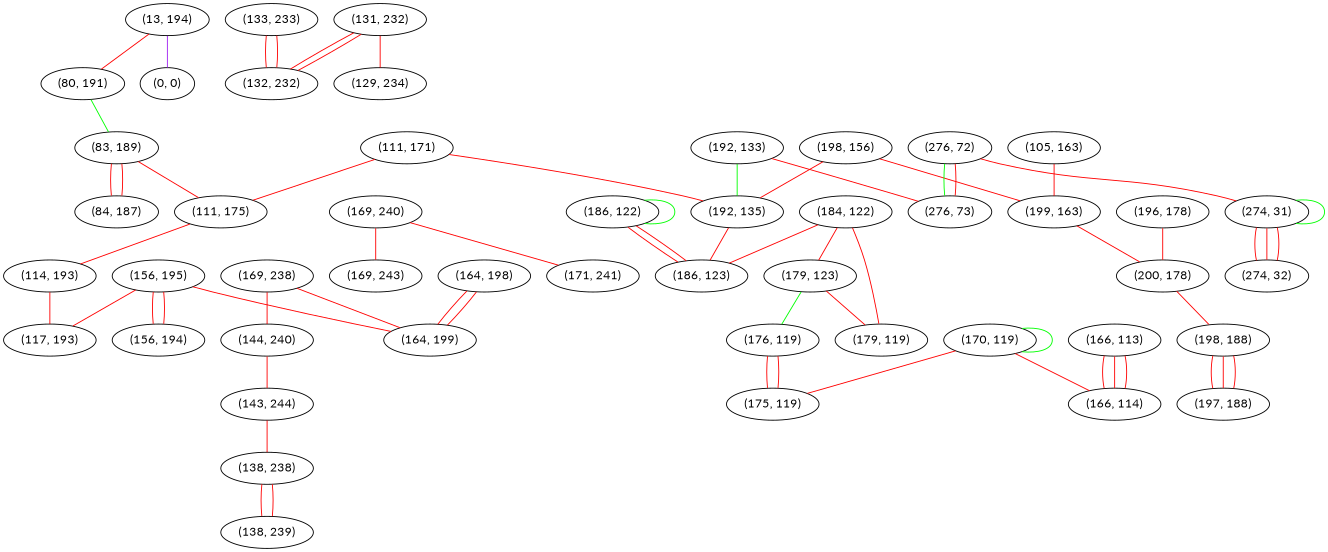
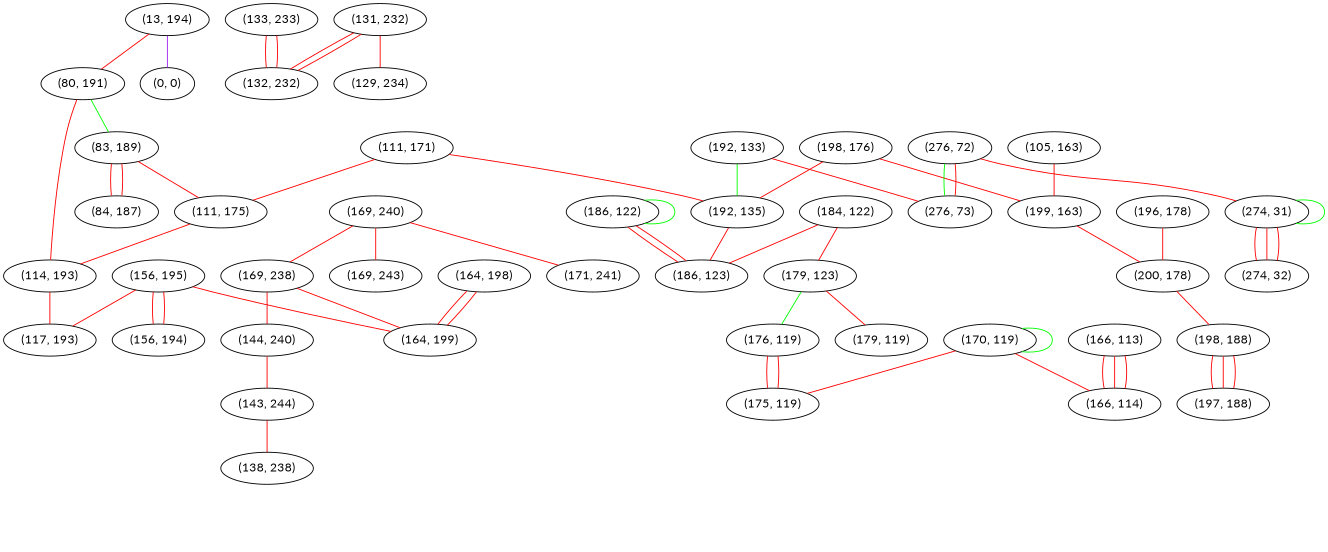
(846, 148) -> (846, 148)
none -> (58, 179)
none -> (322, 244)
(869, 275) -> none
(267, 532) -> none
